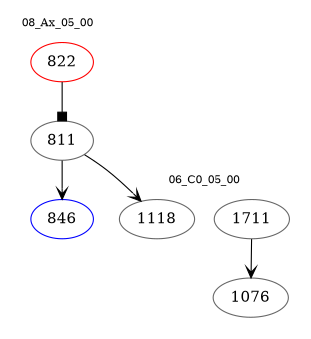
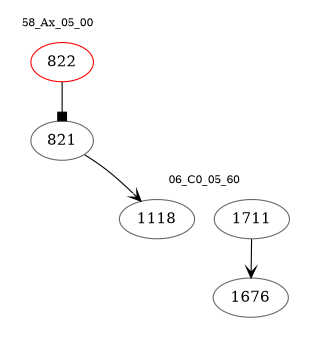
(58, 23) -> (58, 23)
(62, 141) -> (62, 141)
(204, 180) -> (204, 180)
(62, 219) -> none
(251, 298) -> (251, 298)
